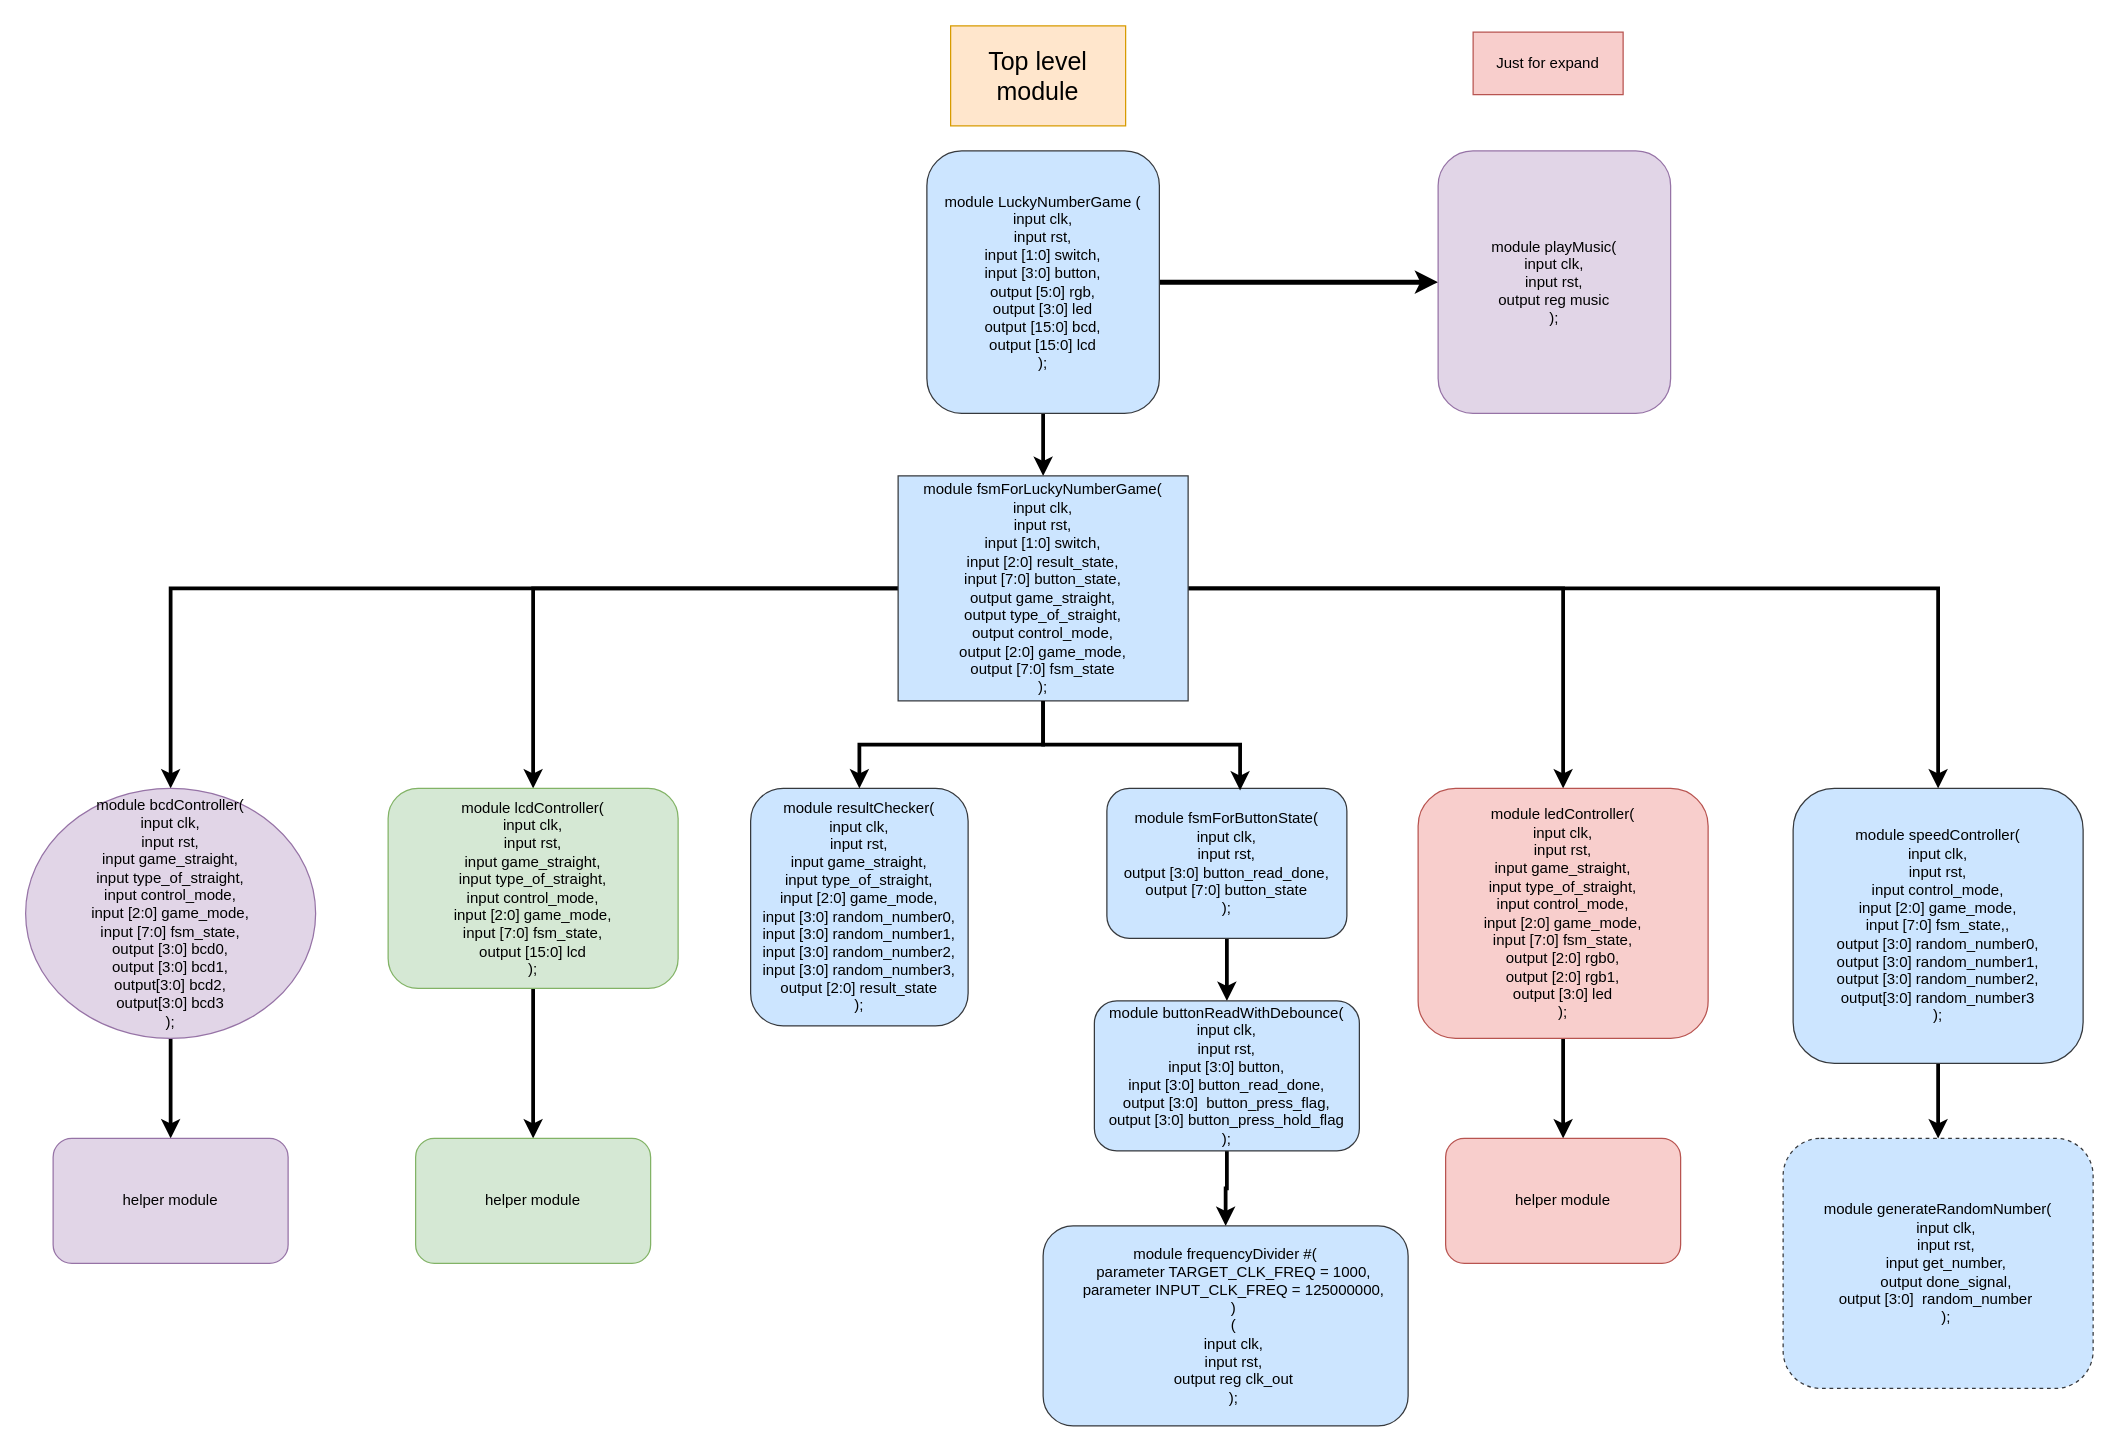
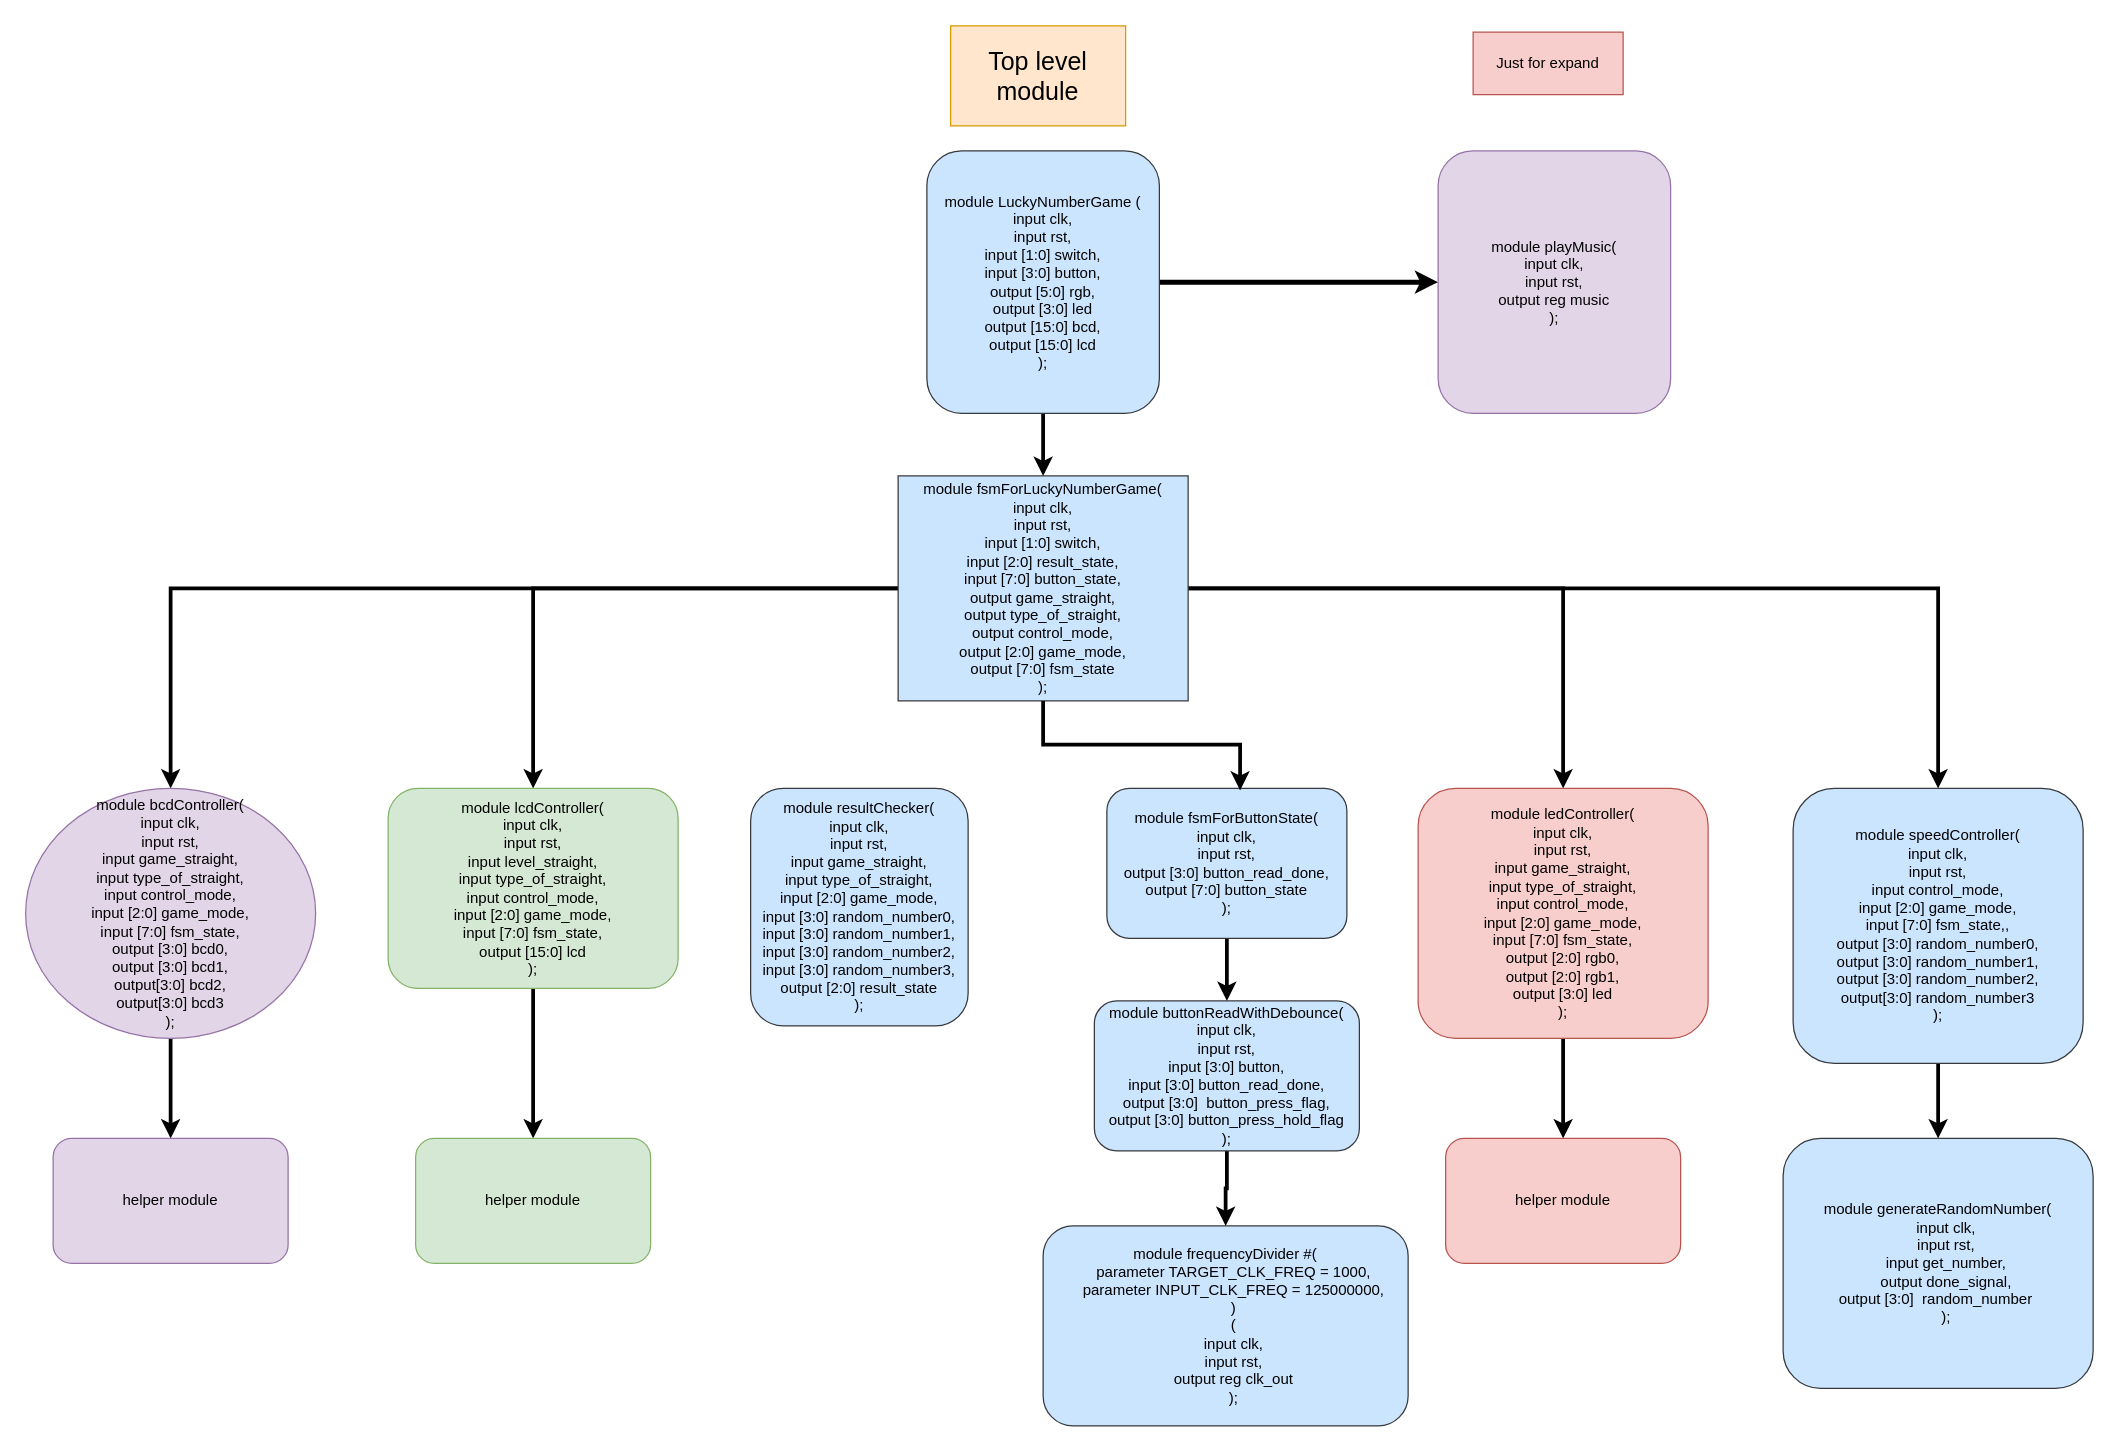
(935, 744) -> none
(533, 888) -> (533, 888)
(1938, 1263) -> (1938, 1263)
